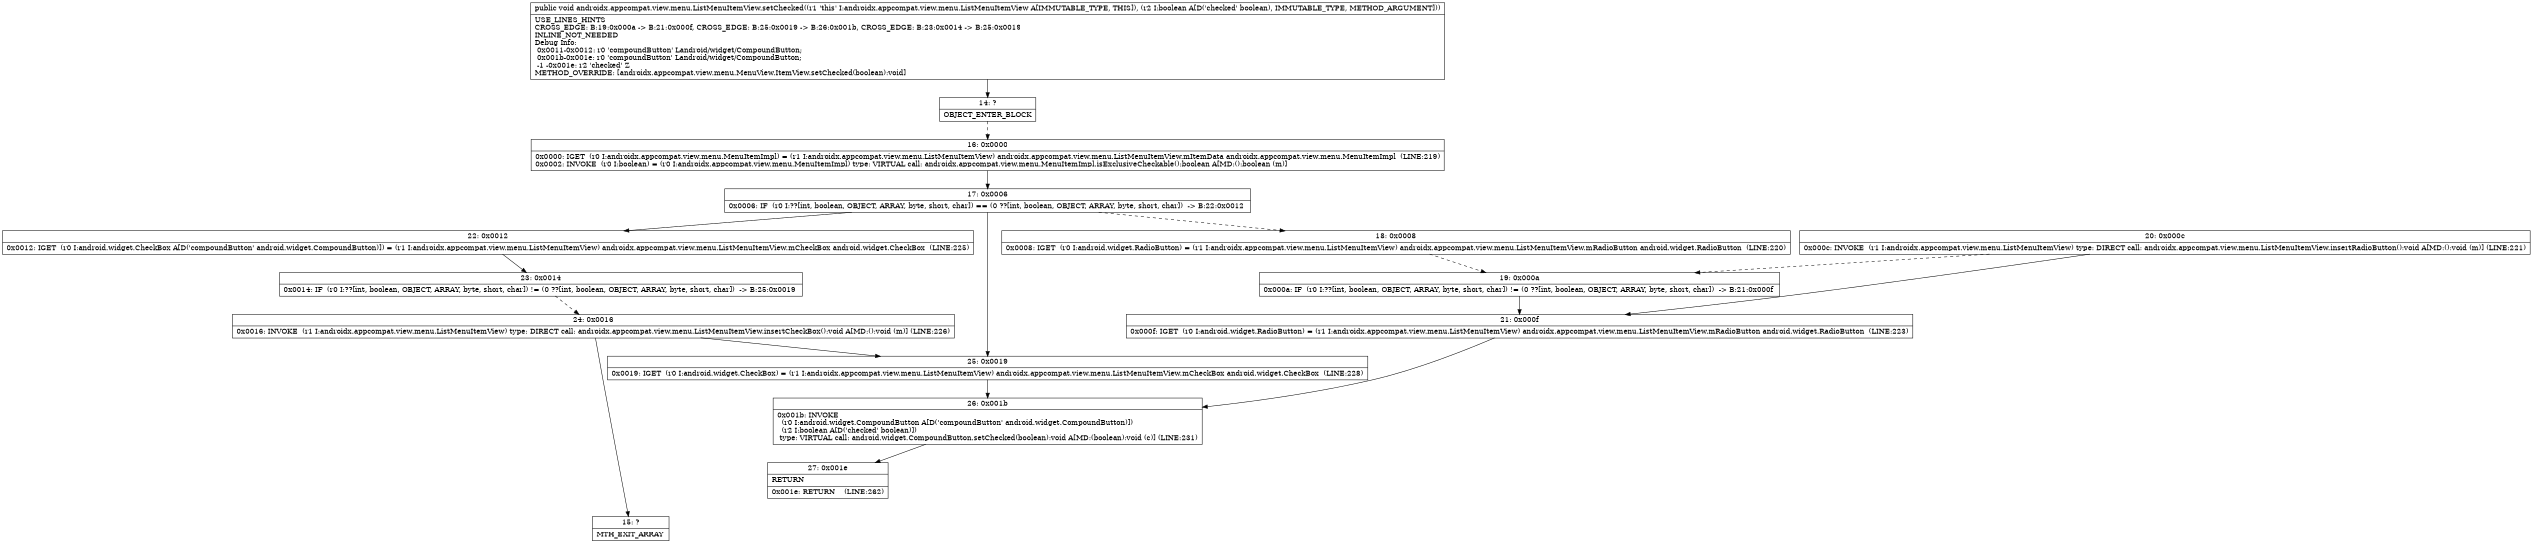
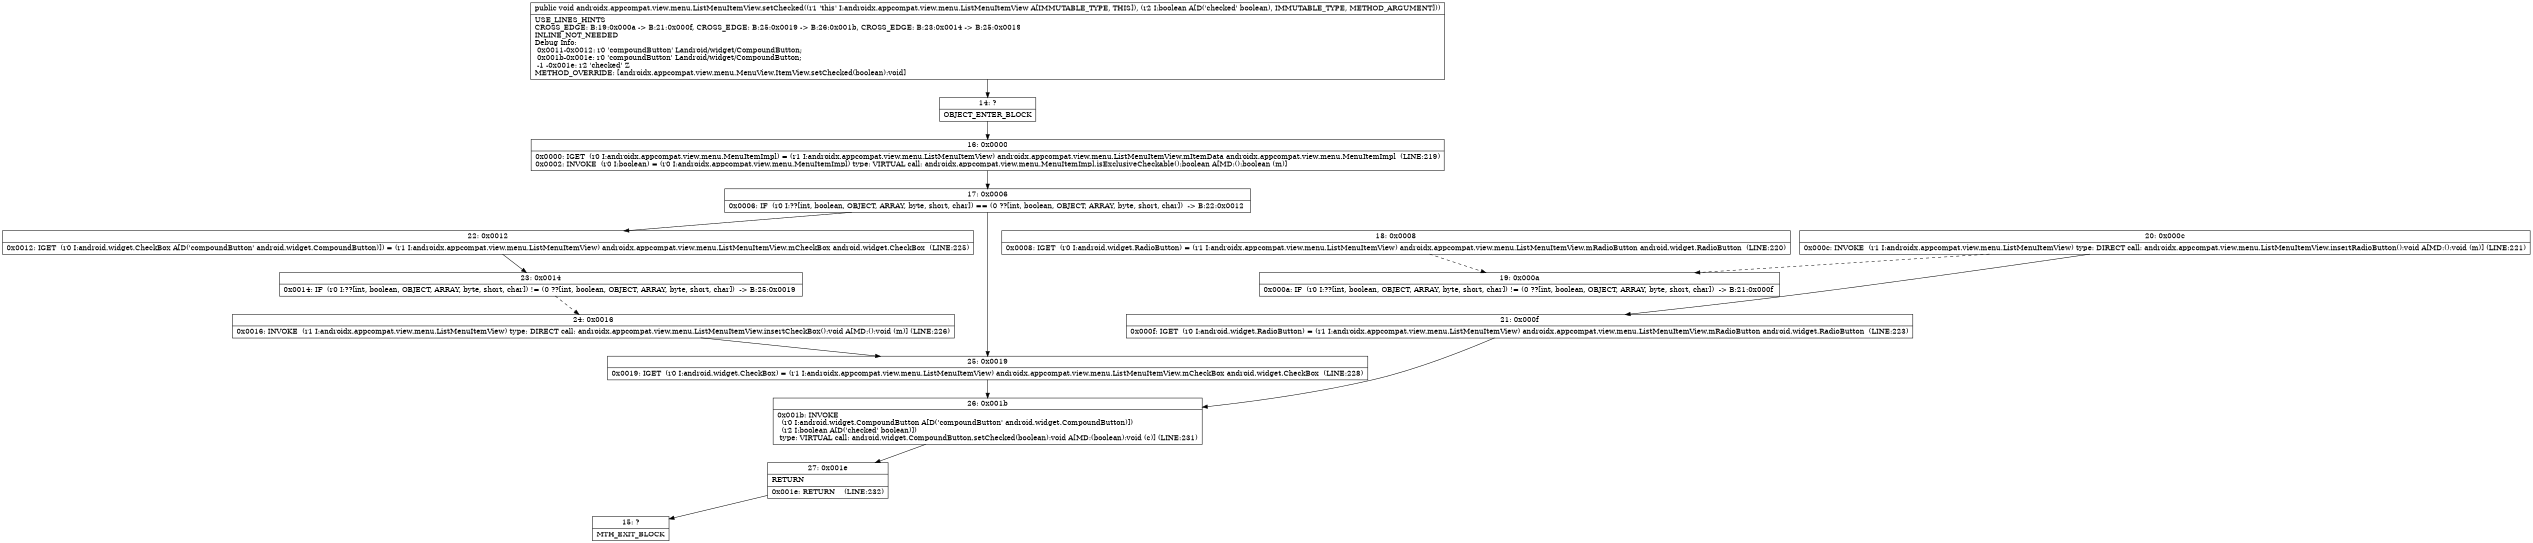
(988, 128) -> (988, 128)
(1189, 221) -> none
(1520, 303) -> none
(611, 425) -> (721, 507)
(828, 492) -> (828, 492)
(630, 534) -> (631, 534)
